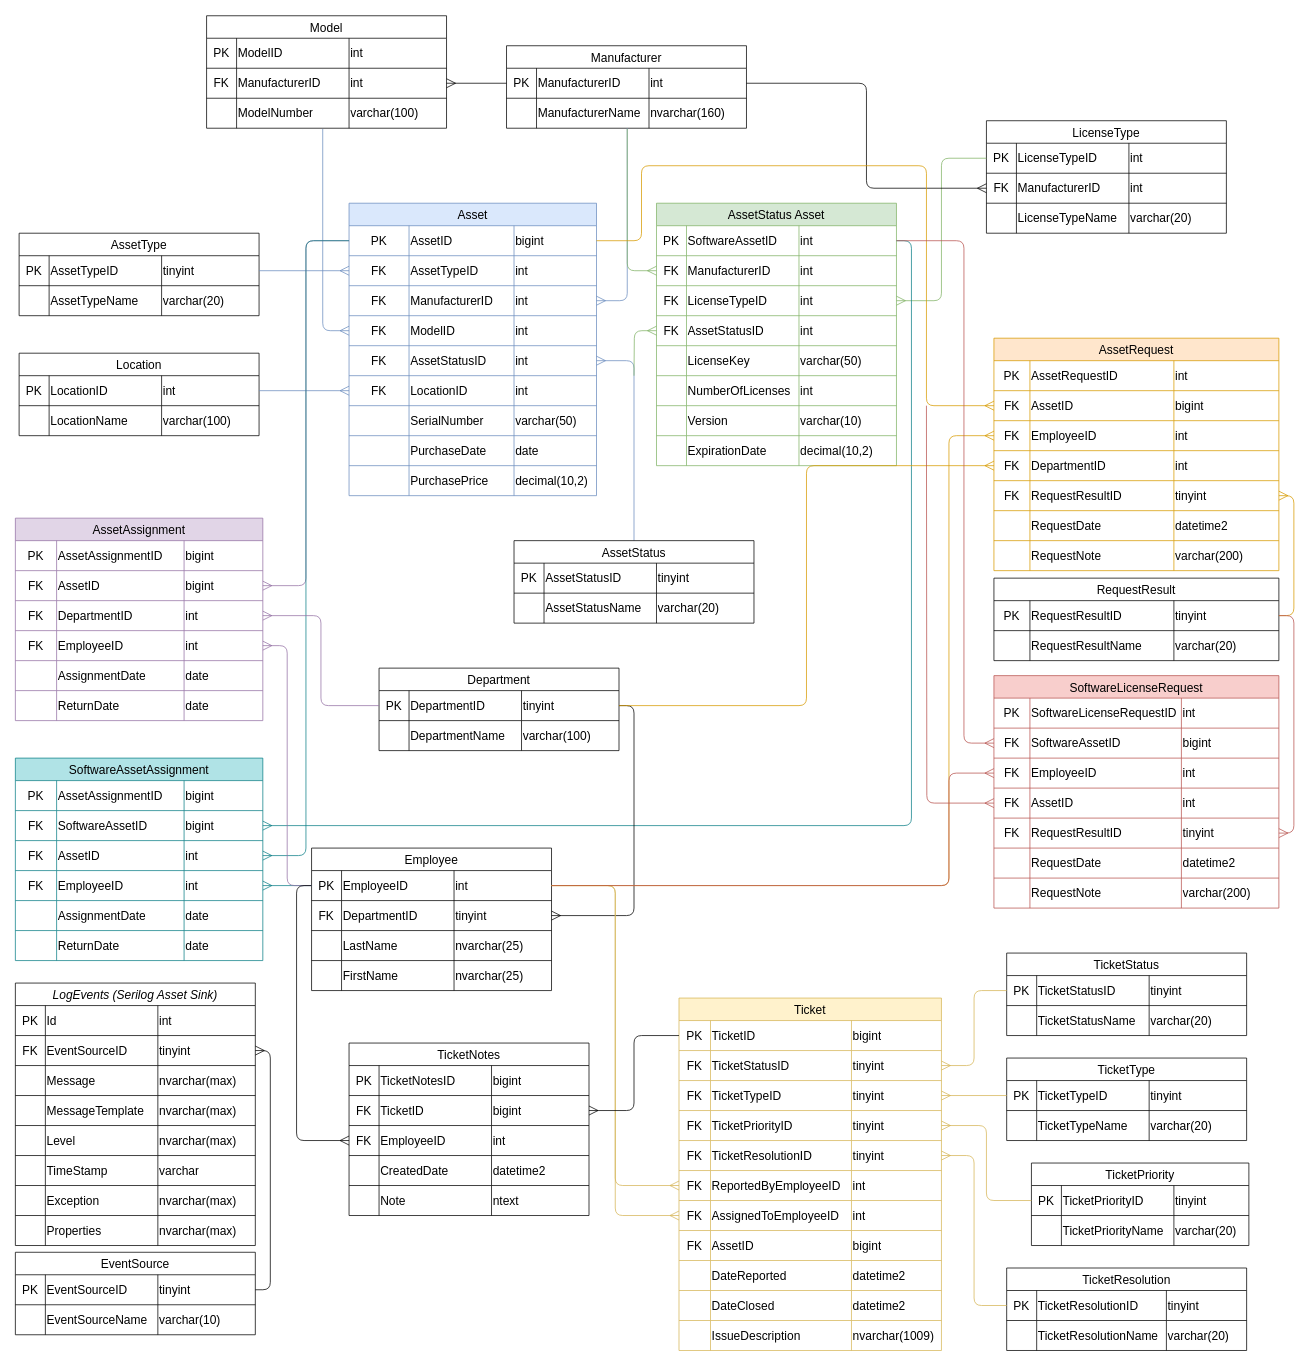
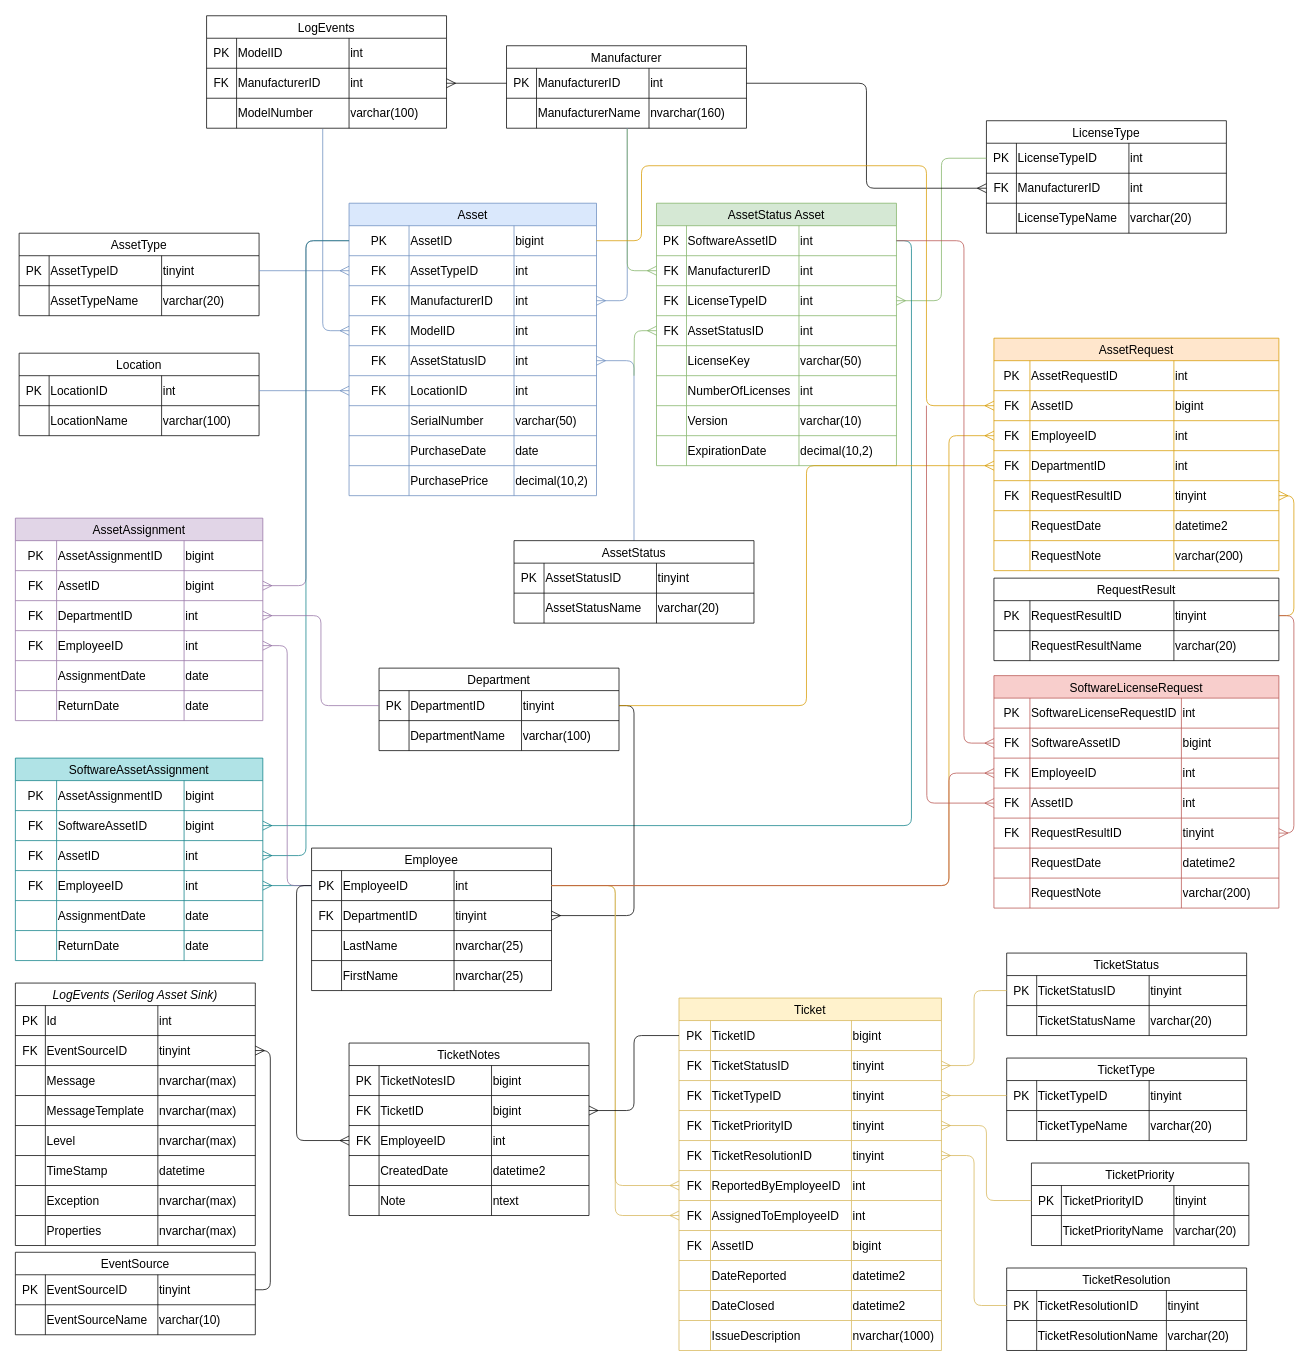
(326, 28) -> (326, 28)
(183, 1170) -> (185, 1170)
(897, 1335) -> (897, 1335)
